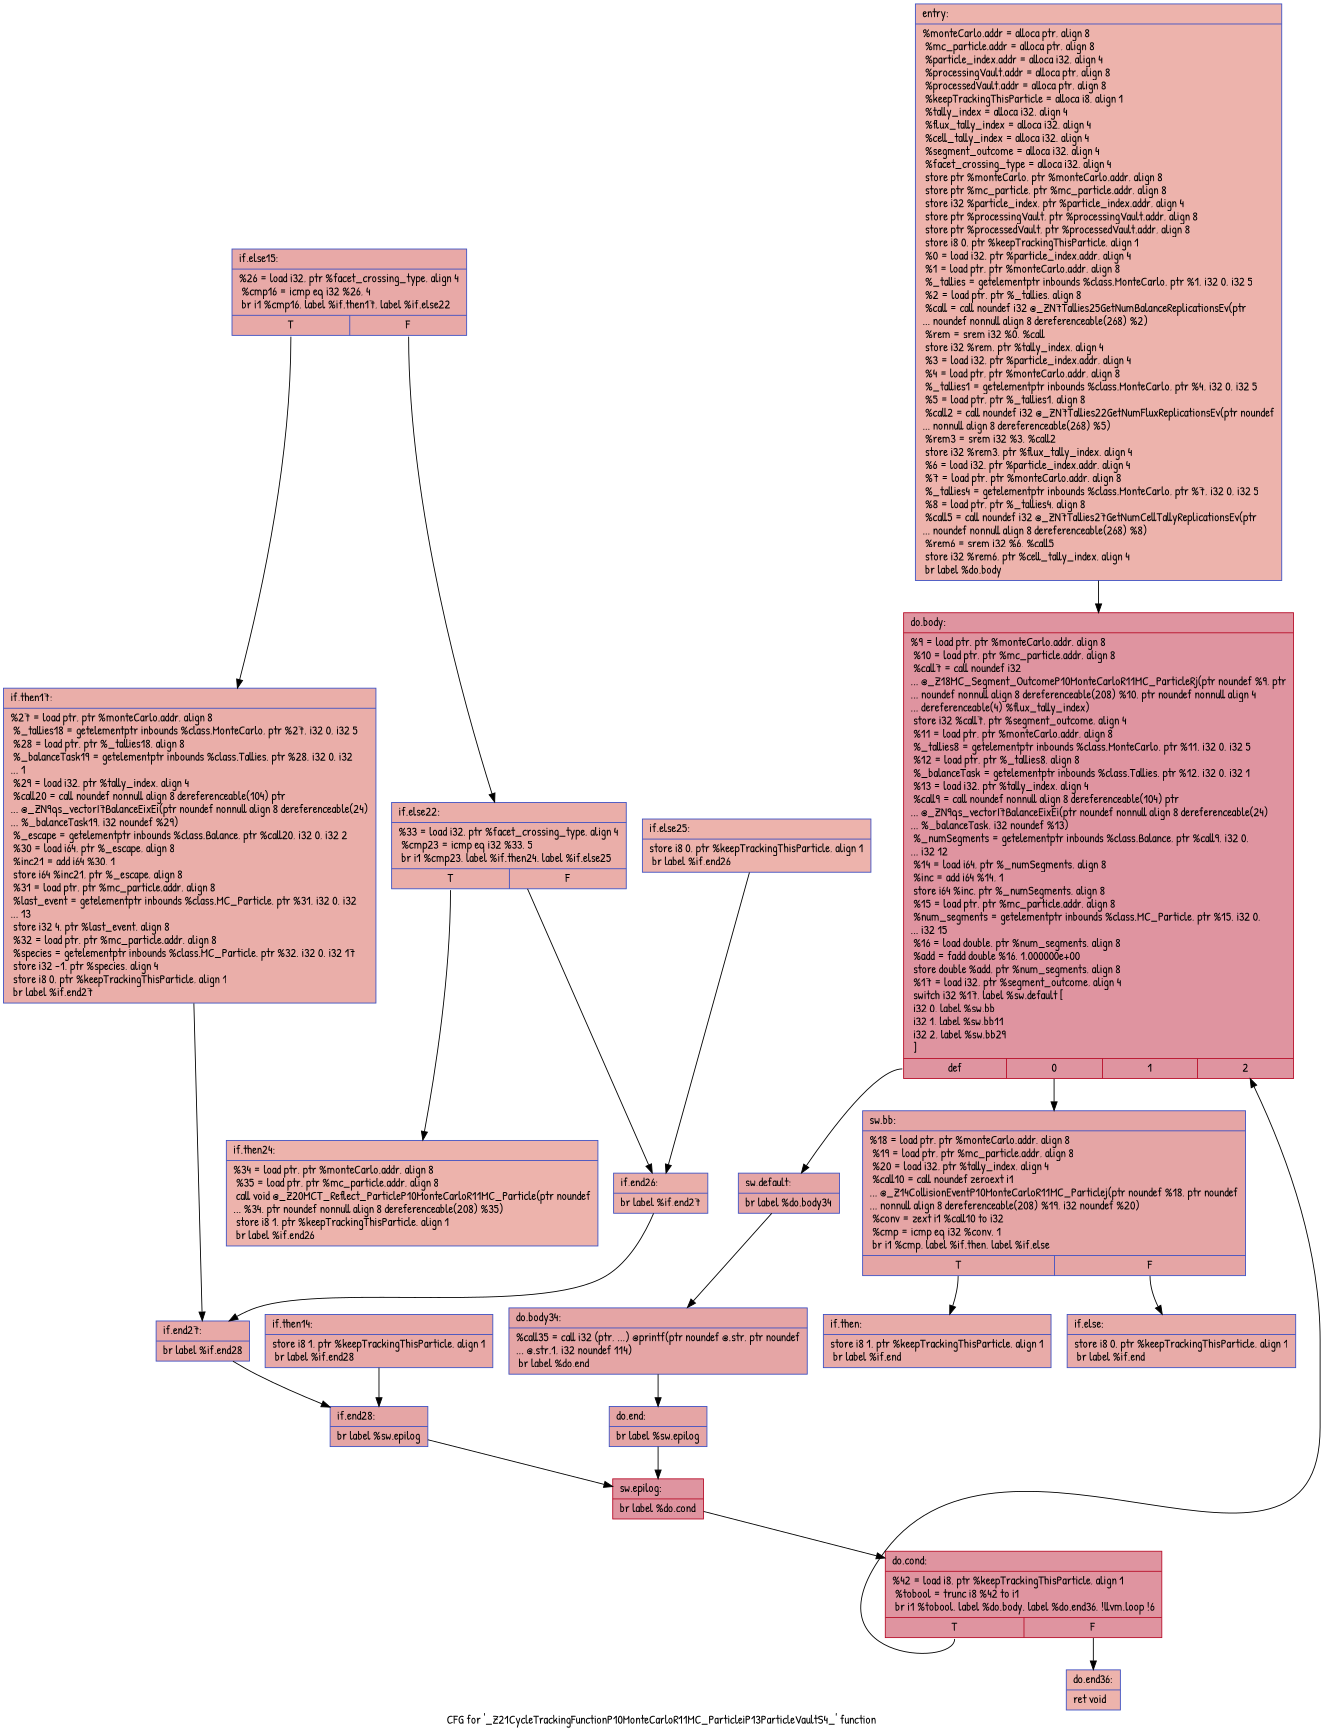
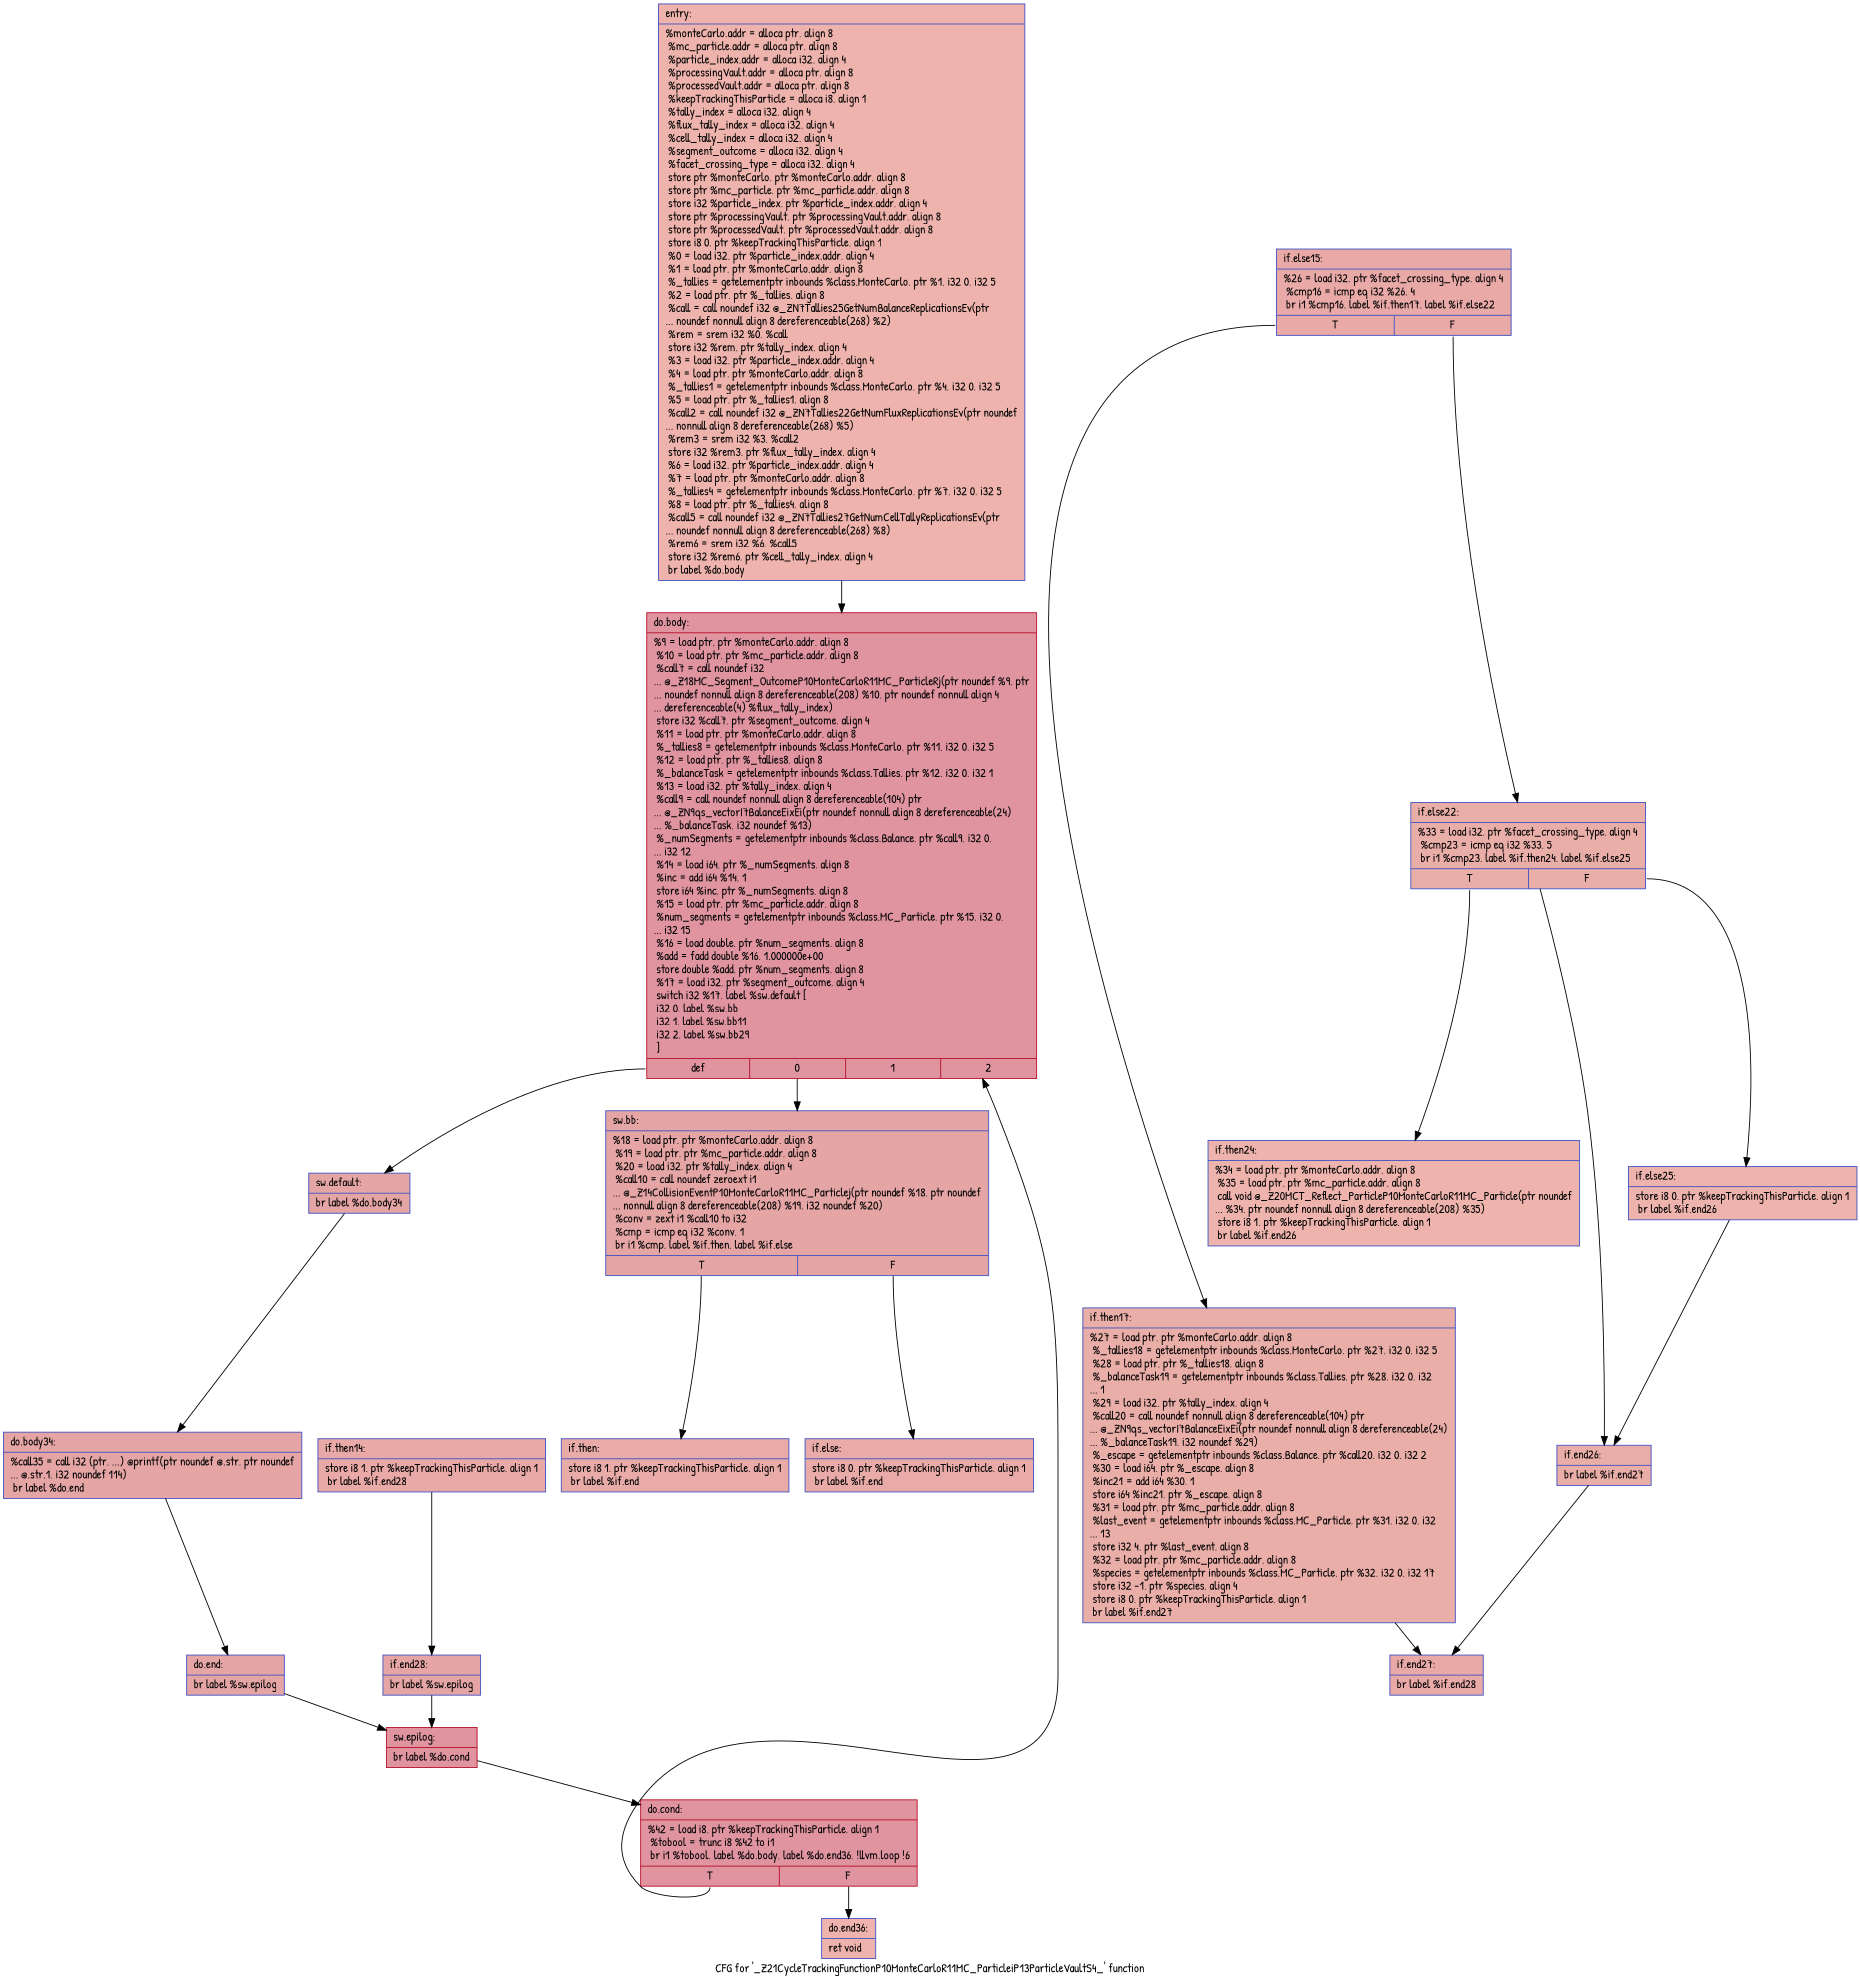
none -> (1744, 994)
(277, 1384) -> none
